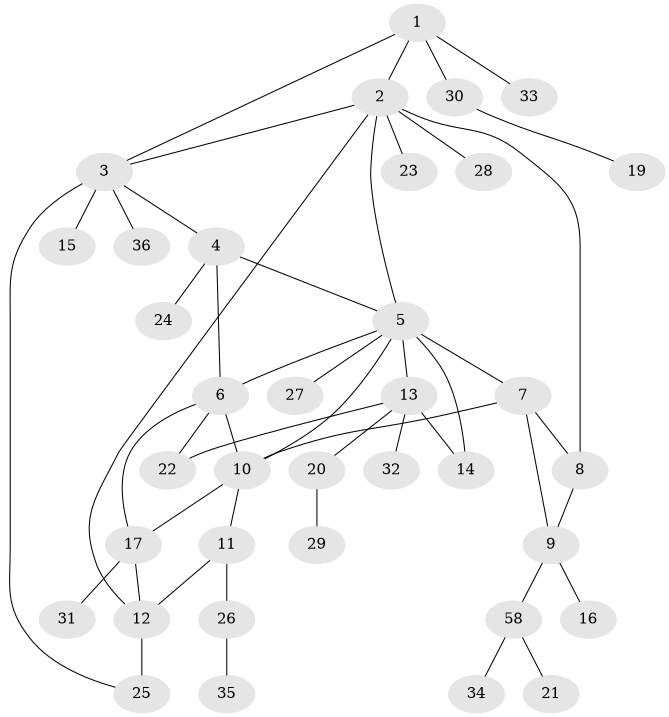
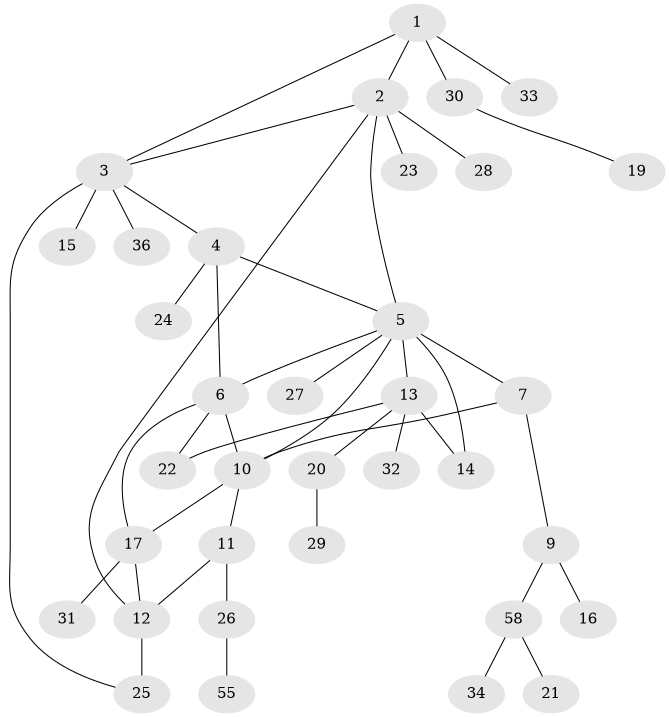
(580, 470) -> none
(227, 694) -> (227, 694)
